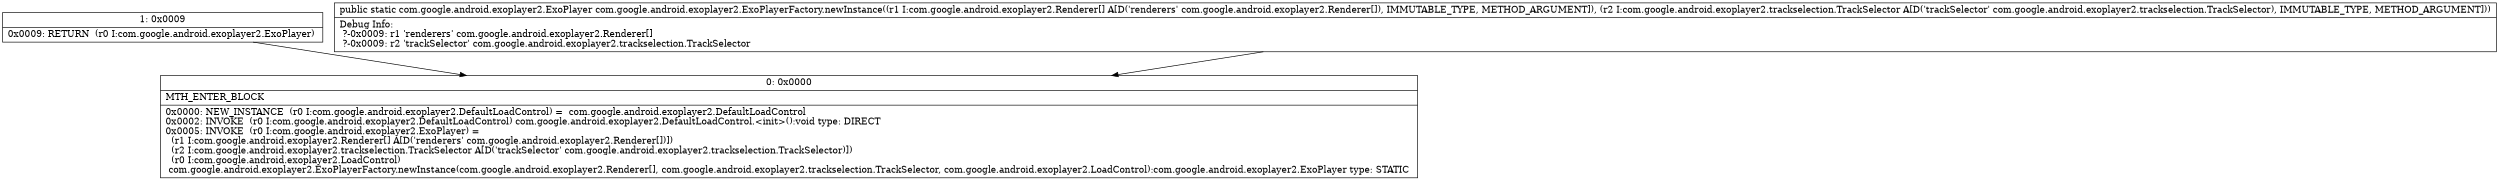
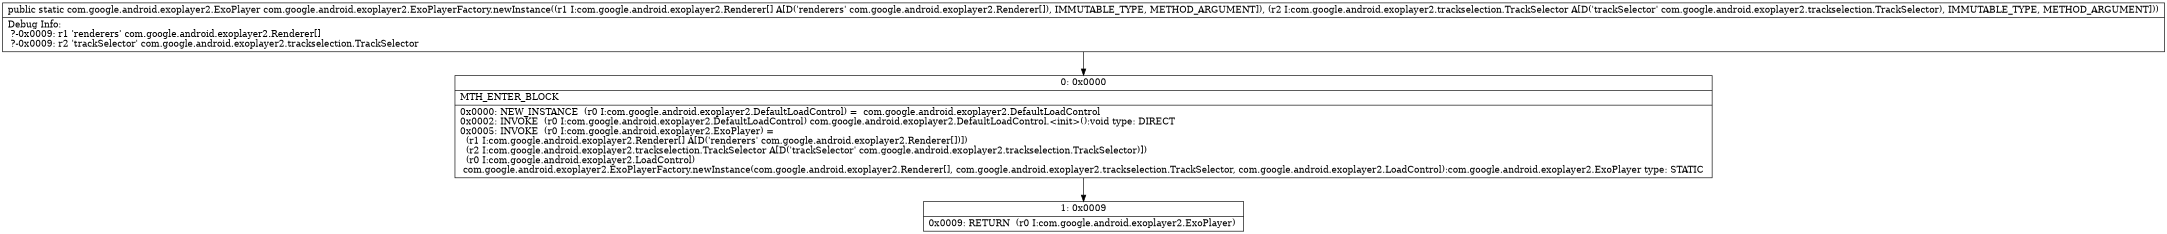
(357, 58) -> (1084, 187)
